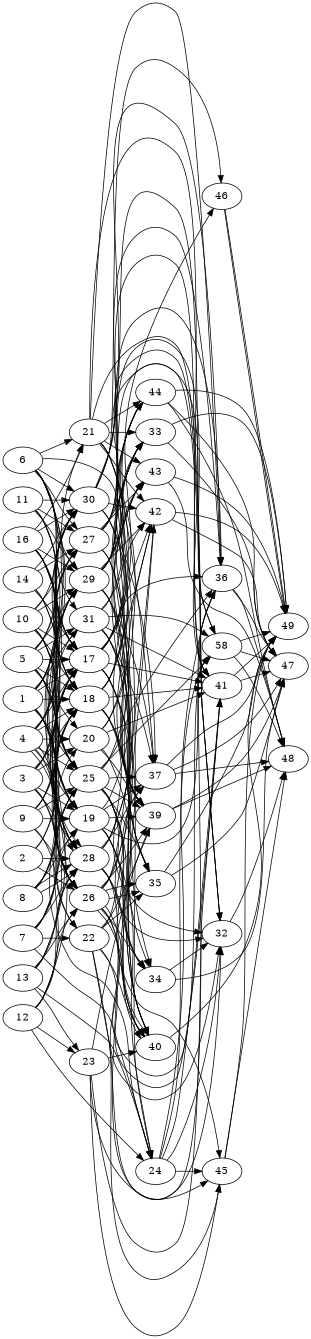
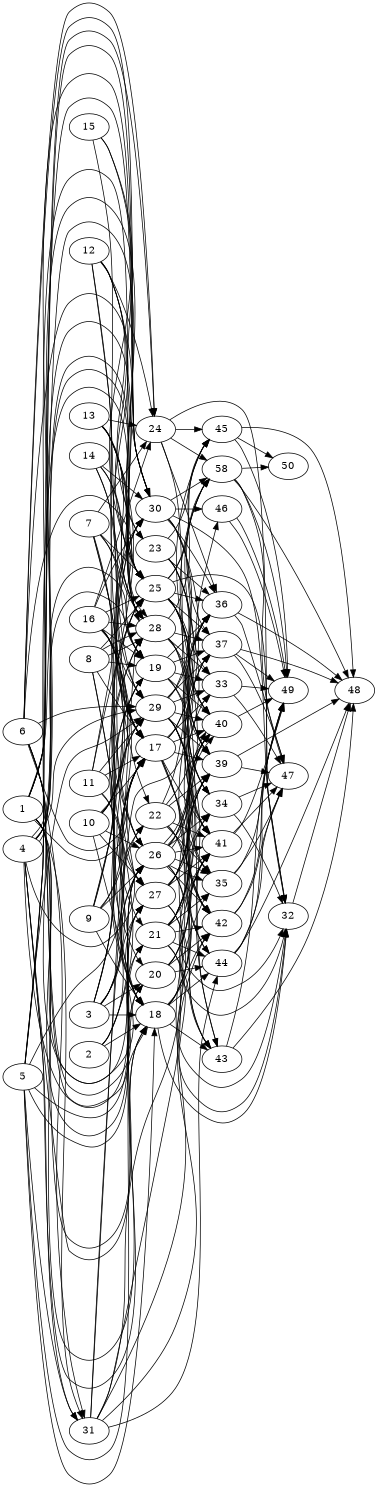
none -> (89, 127)
(119, 432) -> (189, 834)
none -> (288, 466)
(132, 690) -> (112, 1031)
none -> (117, 702)
none -> (123, 734)
none -> (185, 850)
(132, 988) -> (121, 528)
